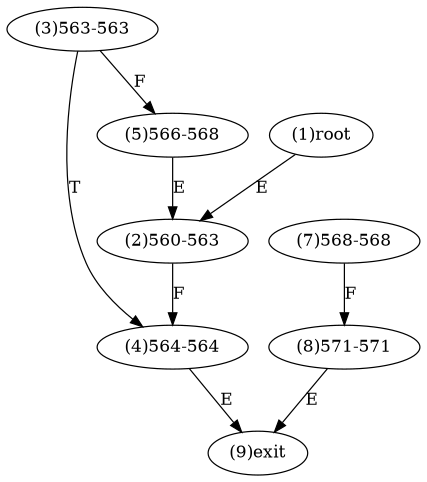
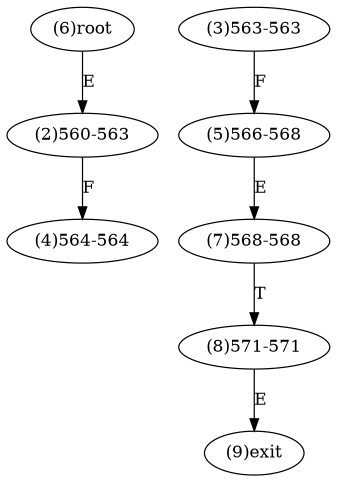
(321, 135) -> (83, 29)
(173, 182) -> (254, 182)
(69, 195) -> none
(350, 294) -> (260, 294)
(212, 396) -> none
